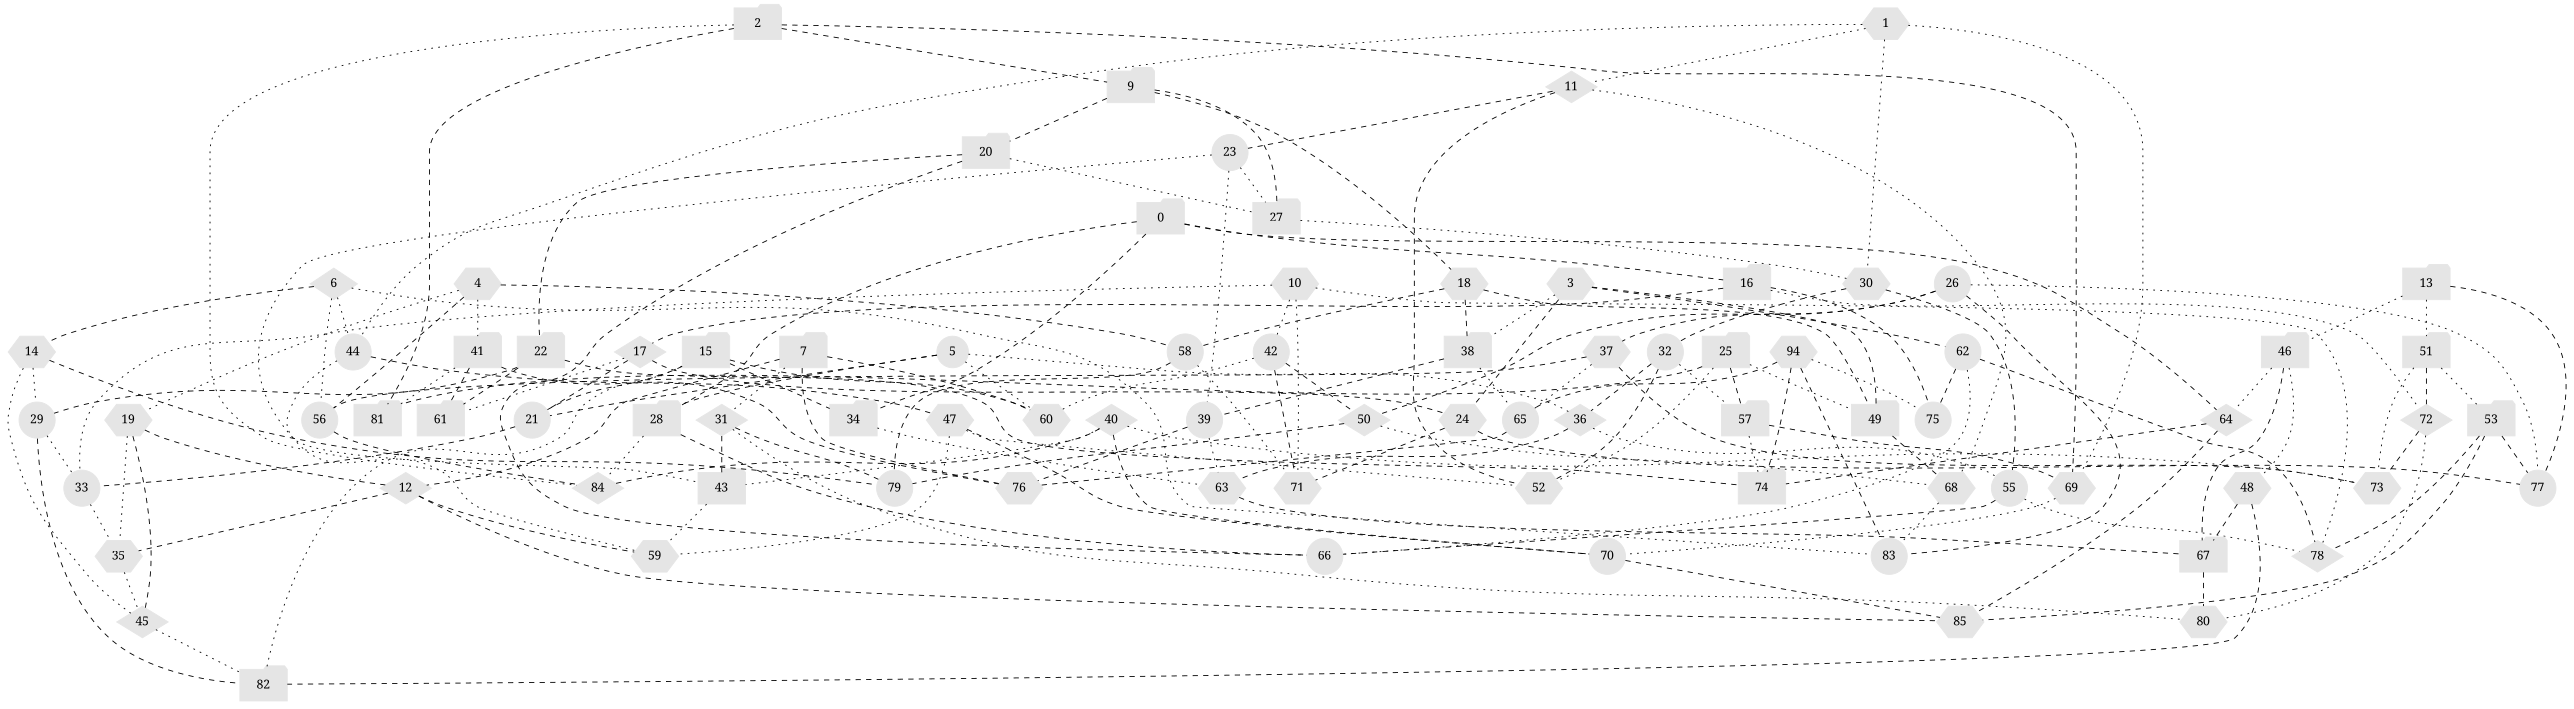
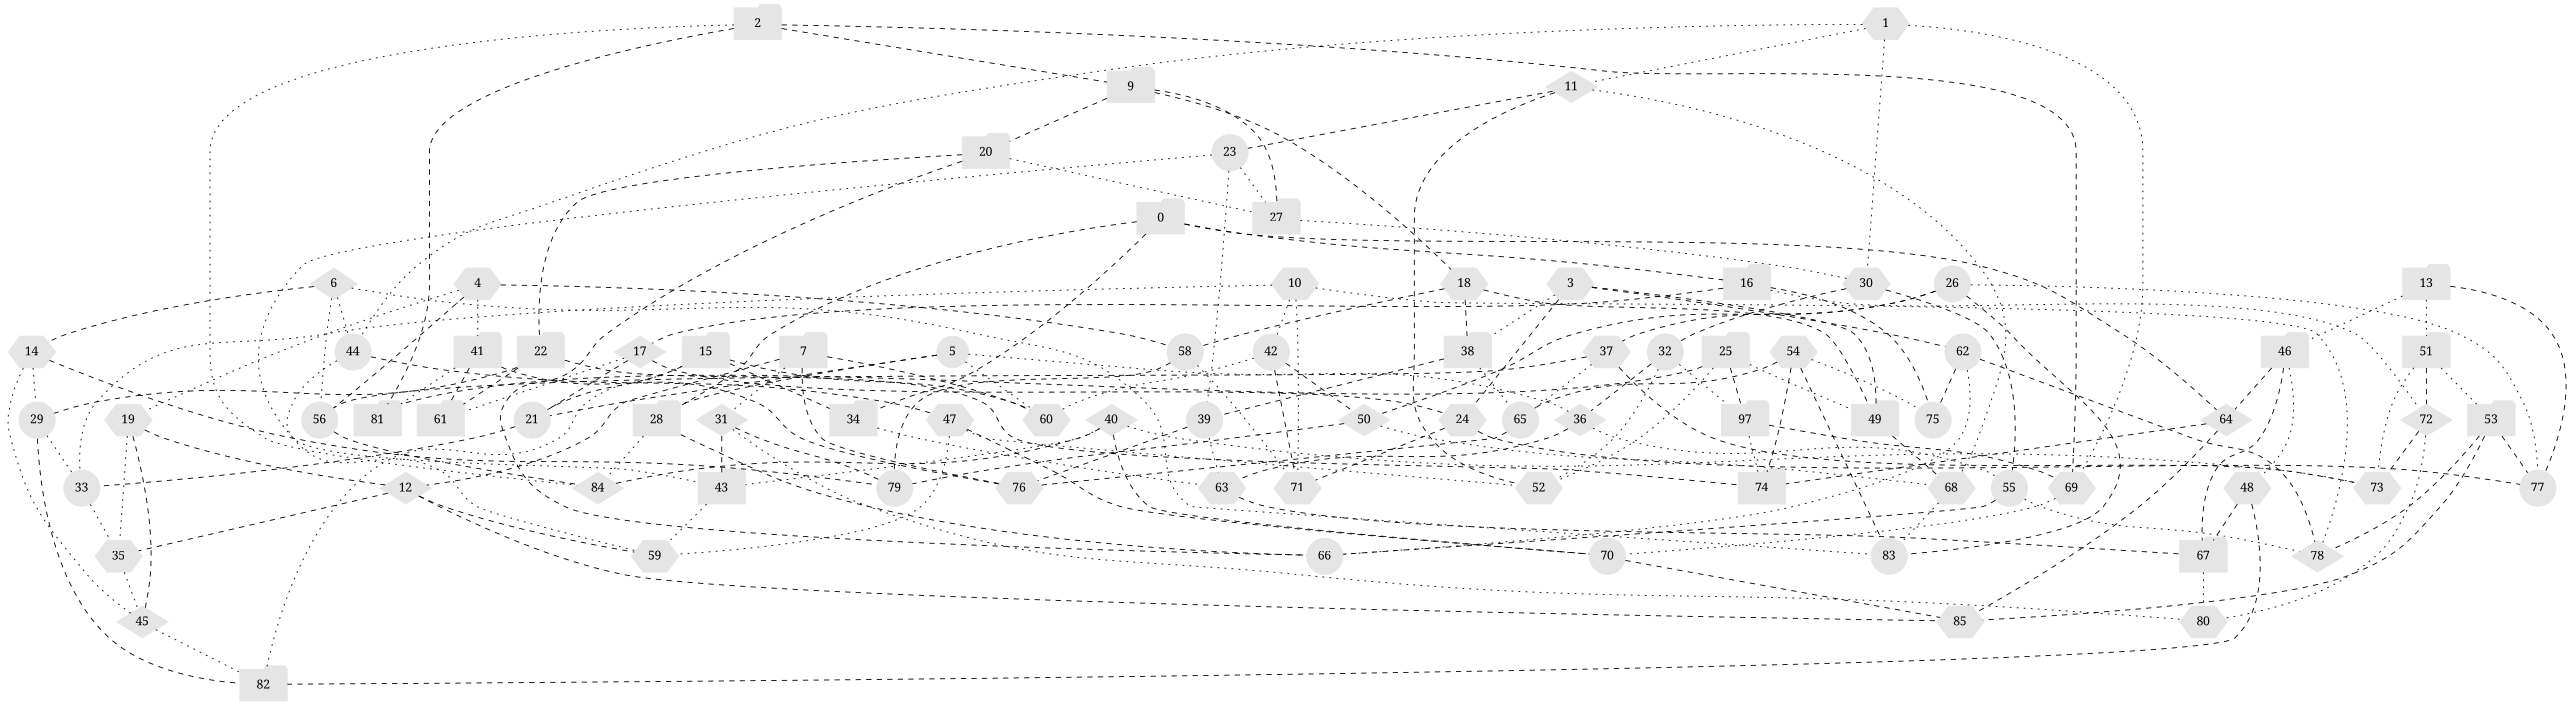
(1794, 352) -> (1794, 352)
(2253, 389) -> (2253, 389)
(1745, 420) -> (1745, 420)
(1620, 431) -> (1620, 431)
(2203, 589) -> (2203, 589)
